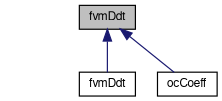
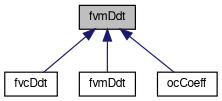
none -> (31, 84)
